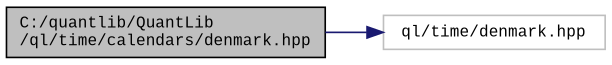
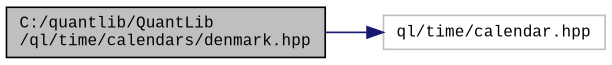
(494, 32) -> (494, 32)
